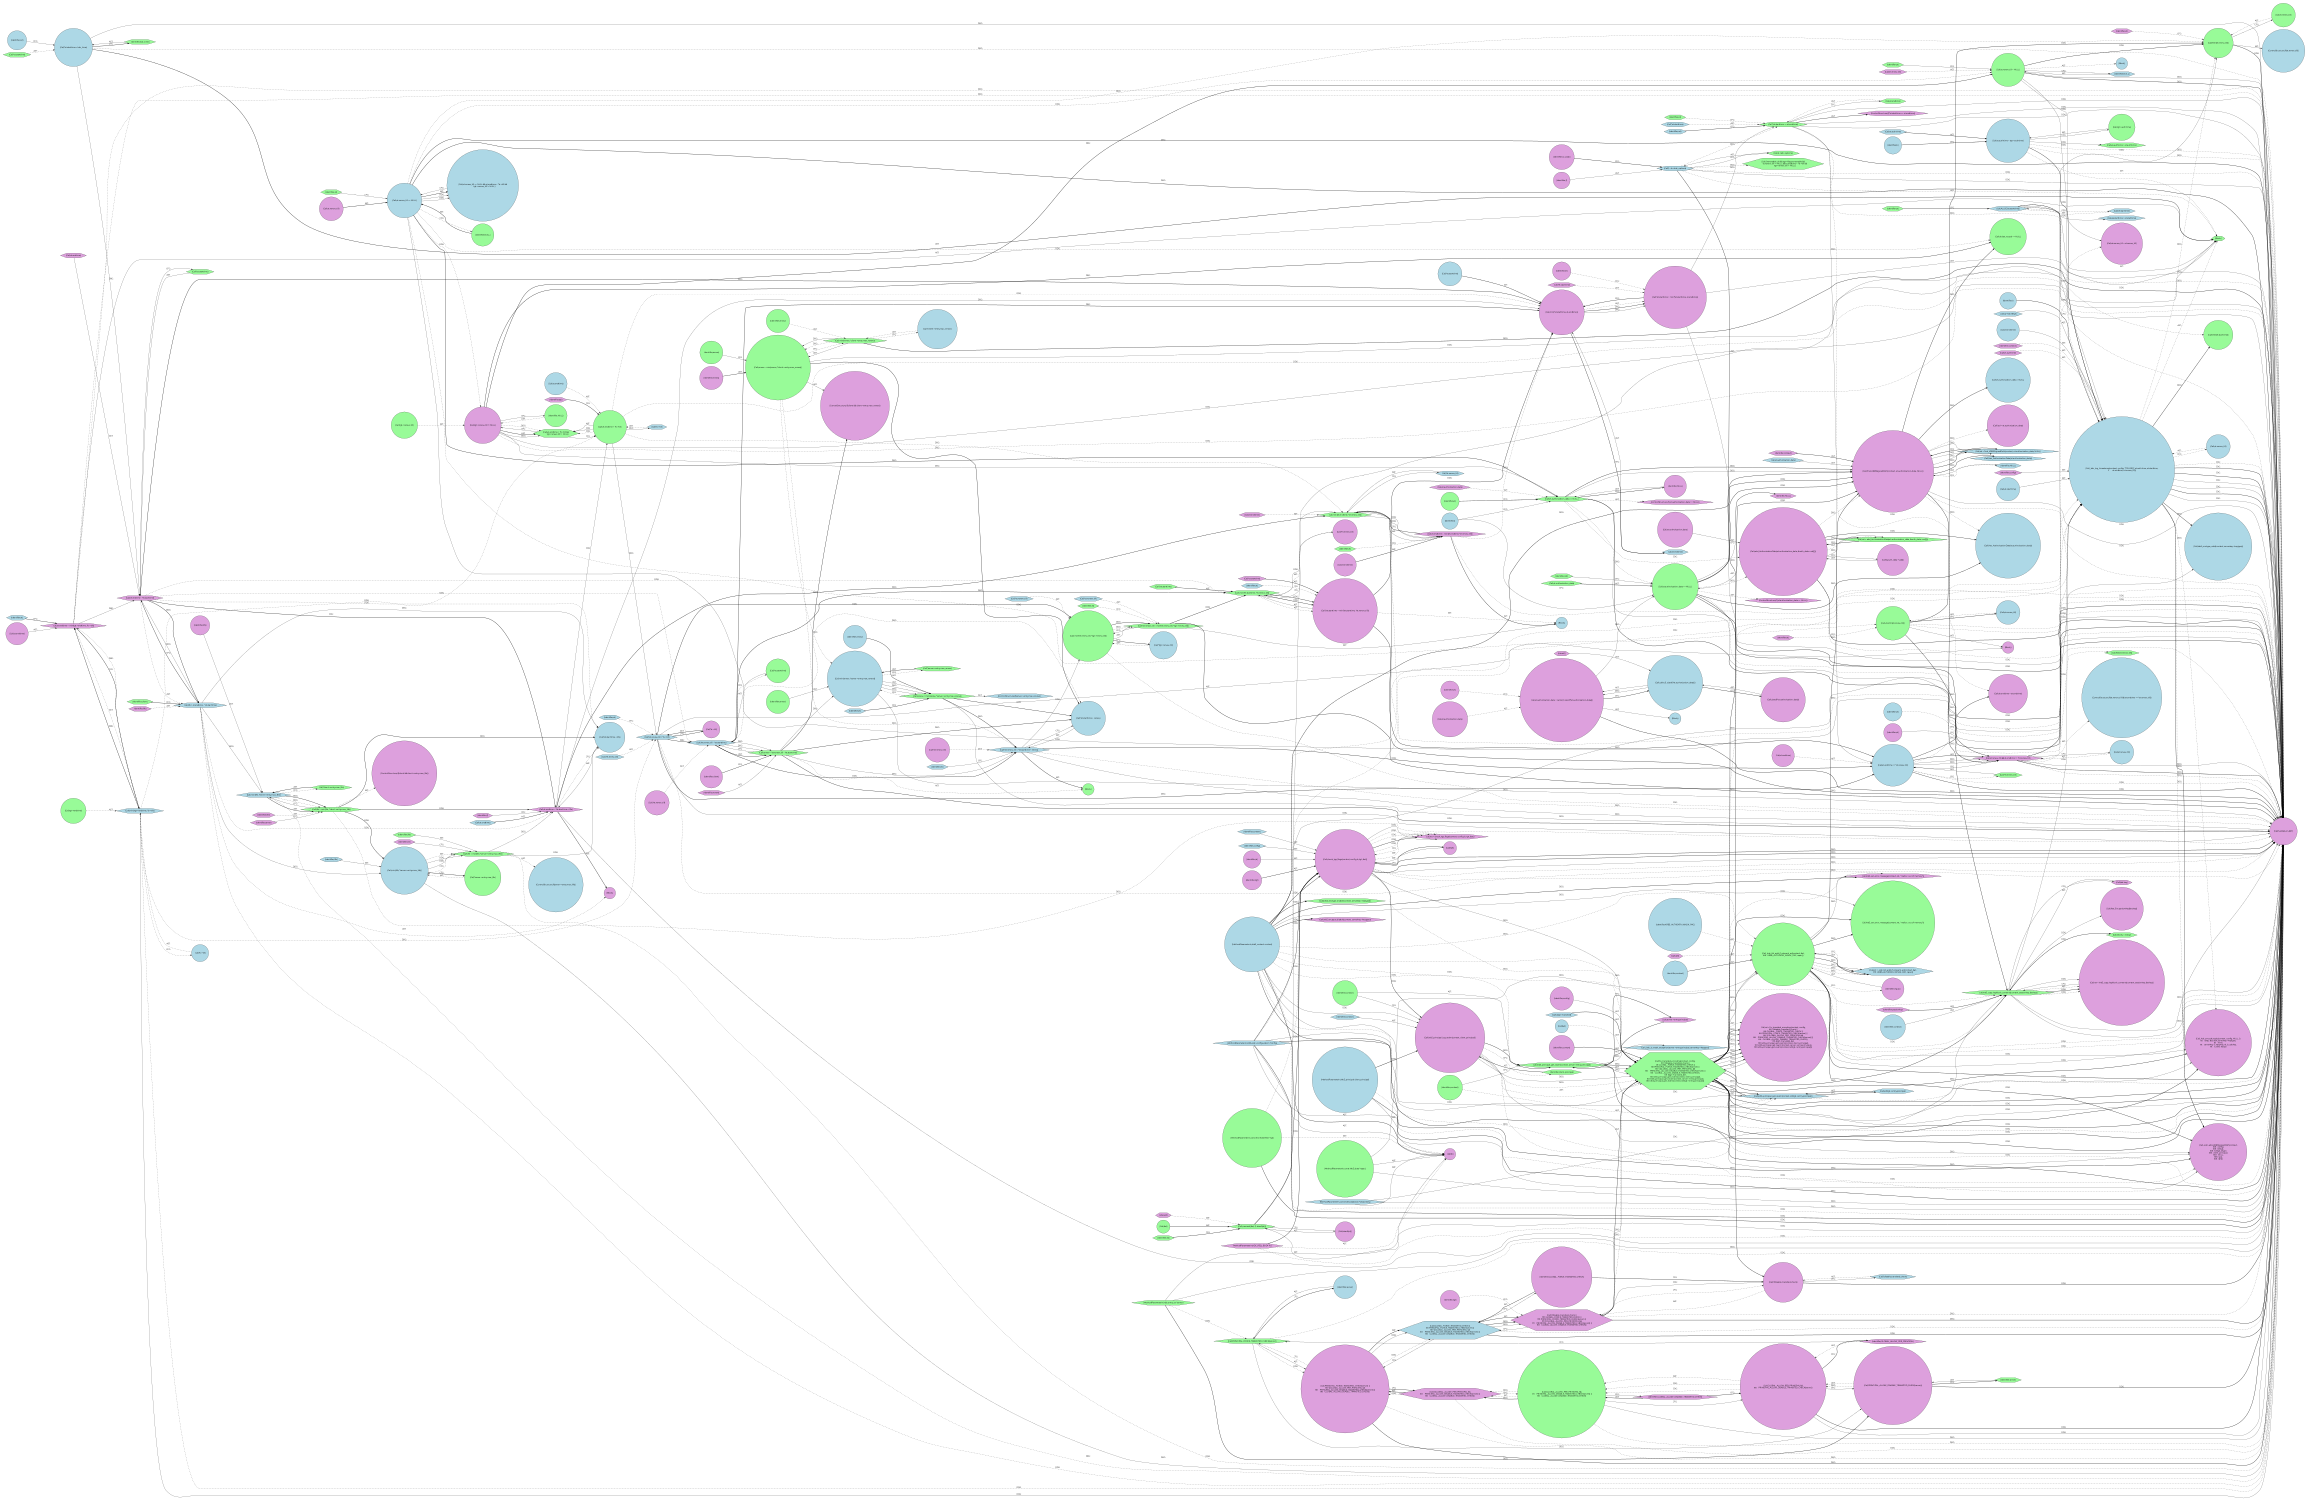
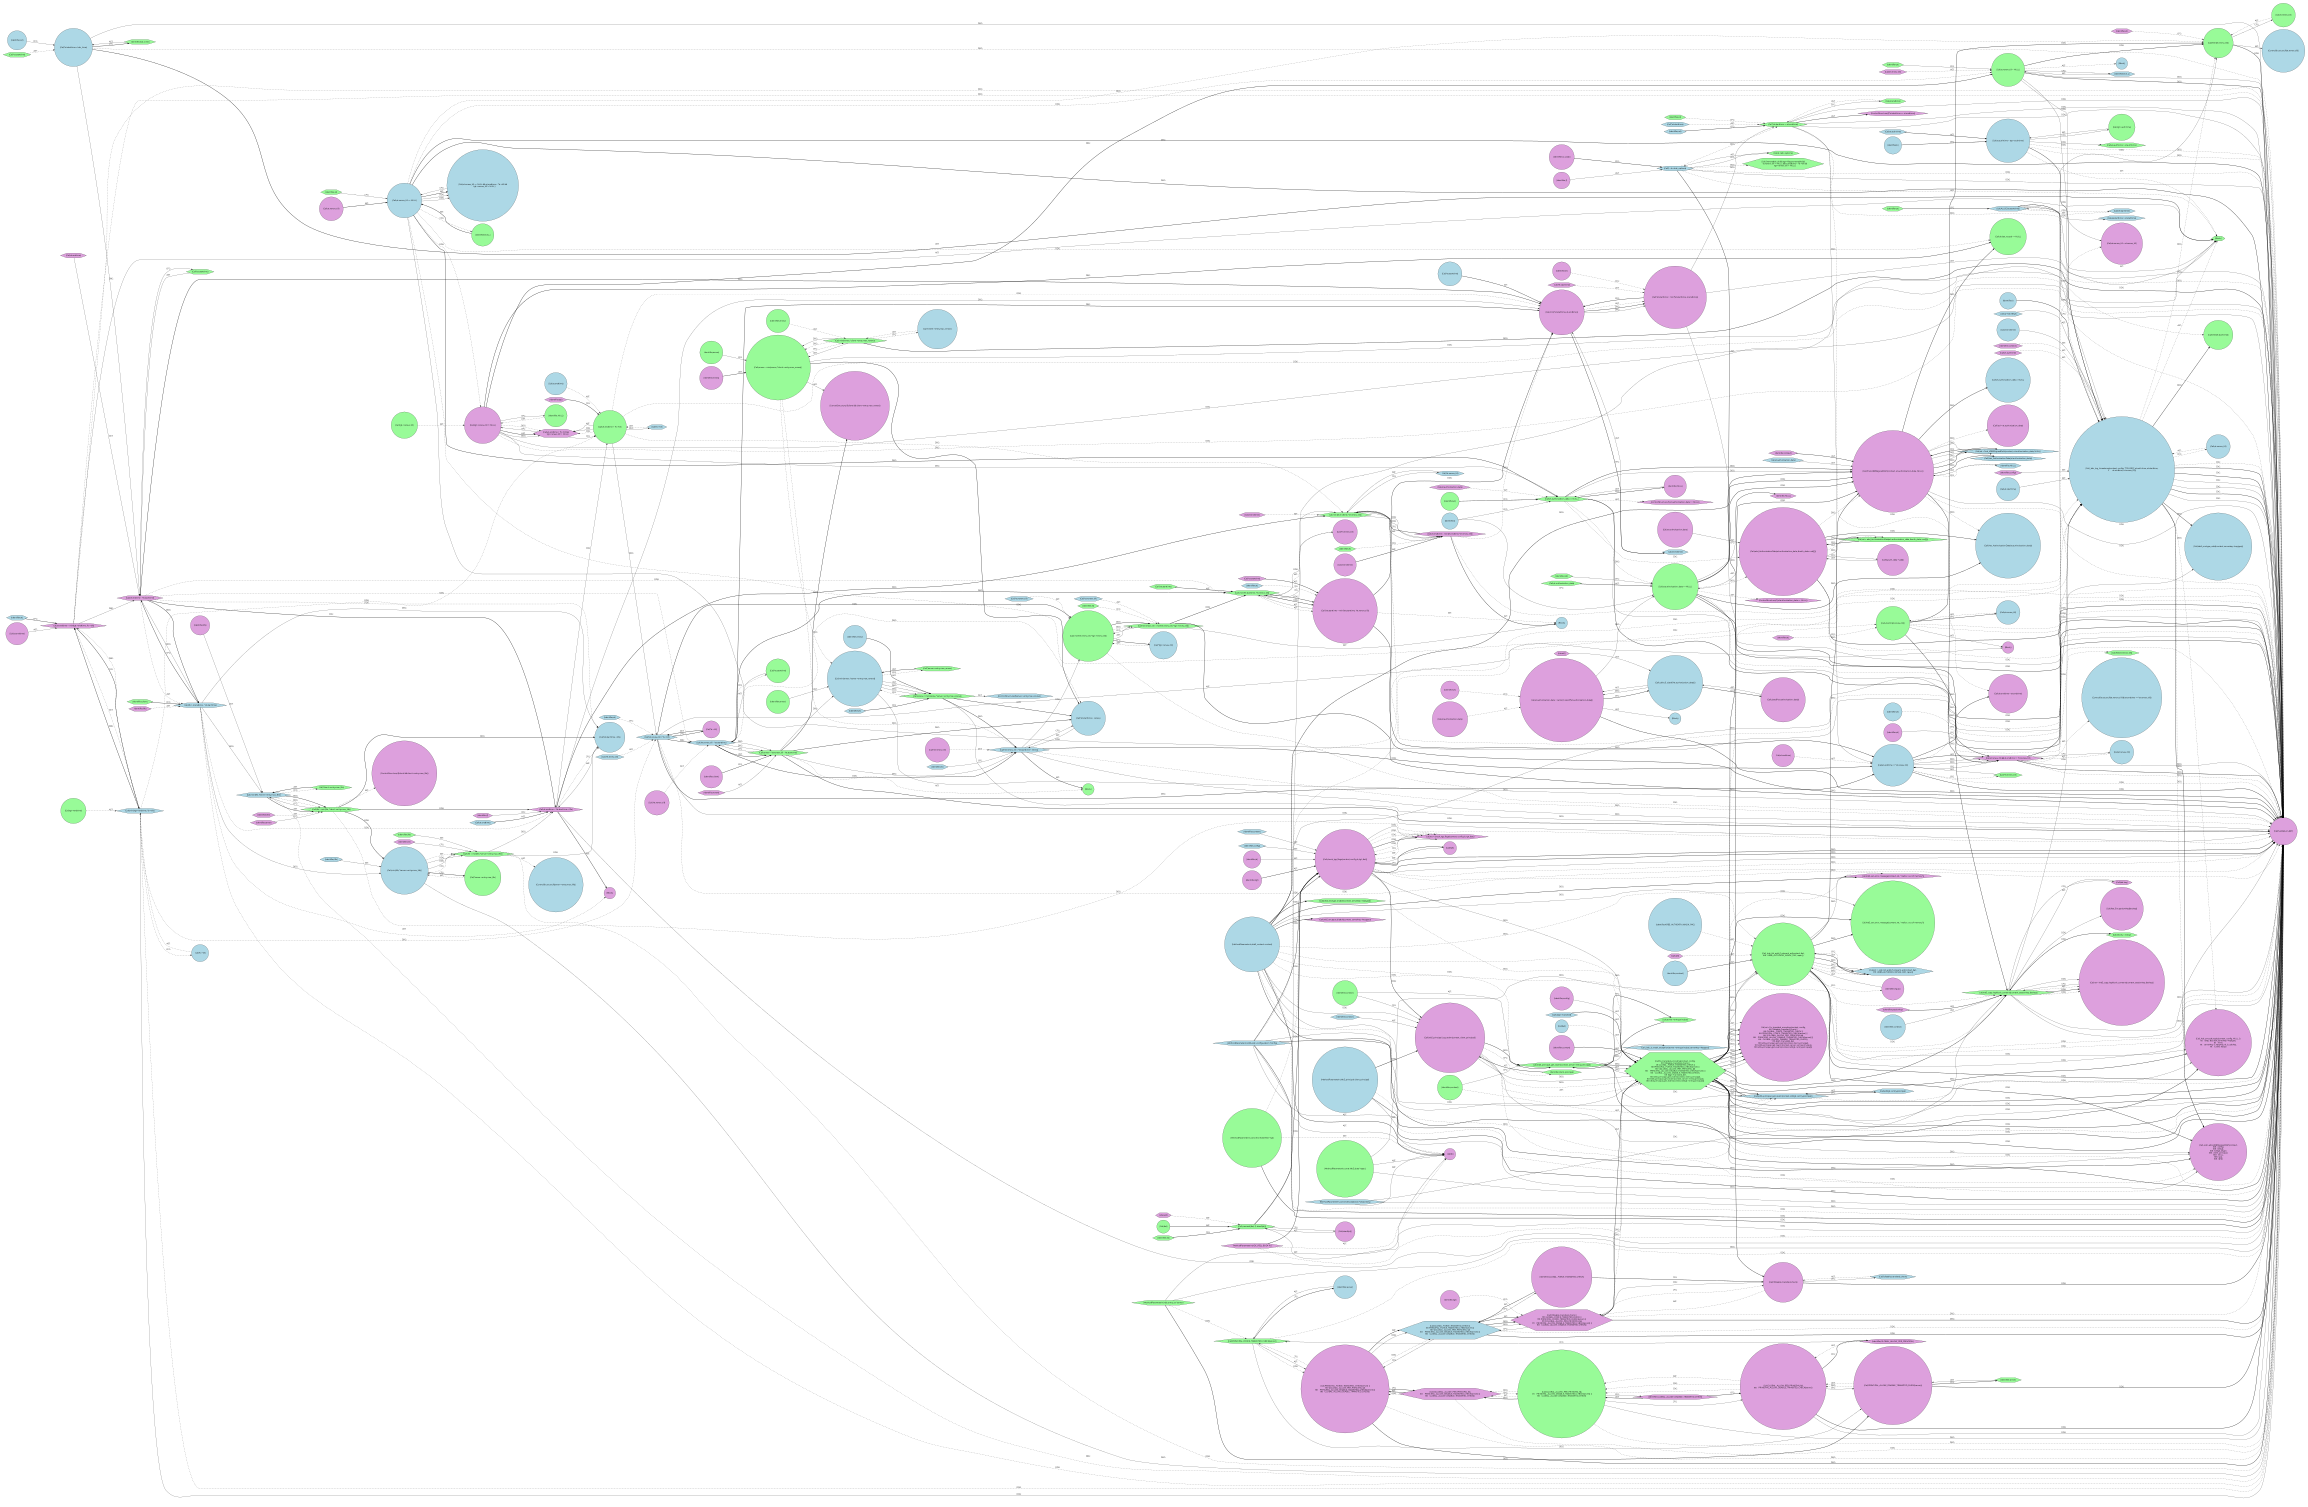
(556, 433) -> (556, 433)
(1675, 1020) -> (1675, 1020)
